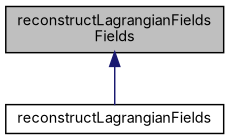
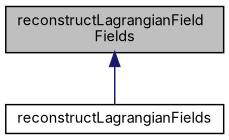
(115, 30) -> (115, 30)
